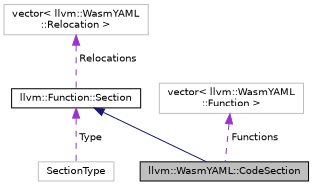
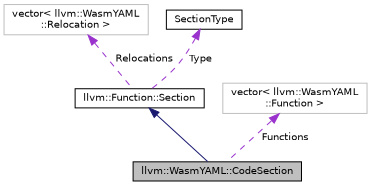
(76, 140) -> (177, 66)
(76, 171) -> (204, 20)
